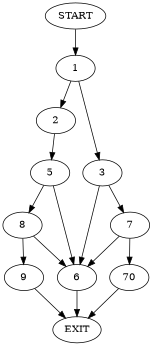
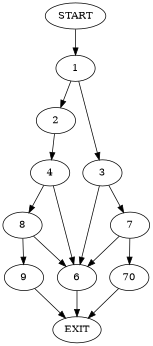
(50, 173) -> (50, 173)
